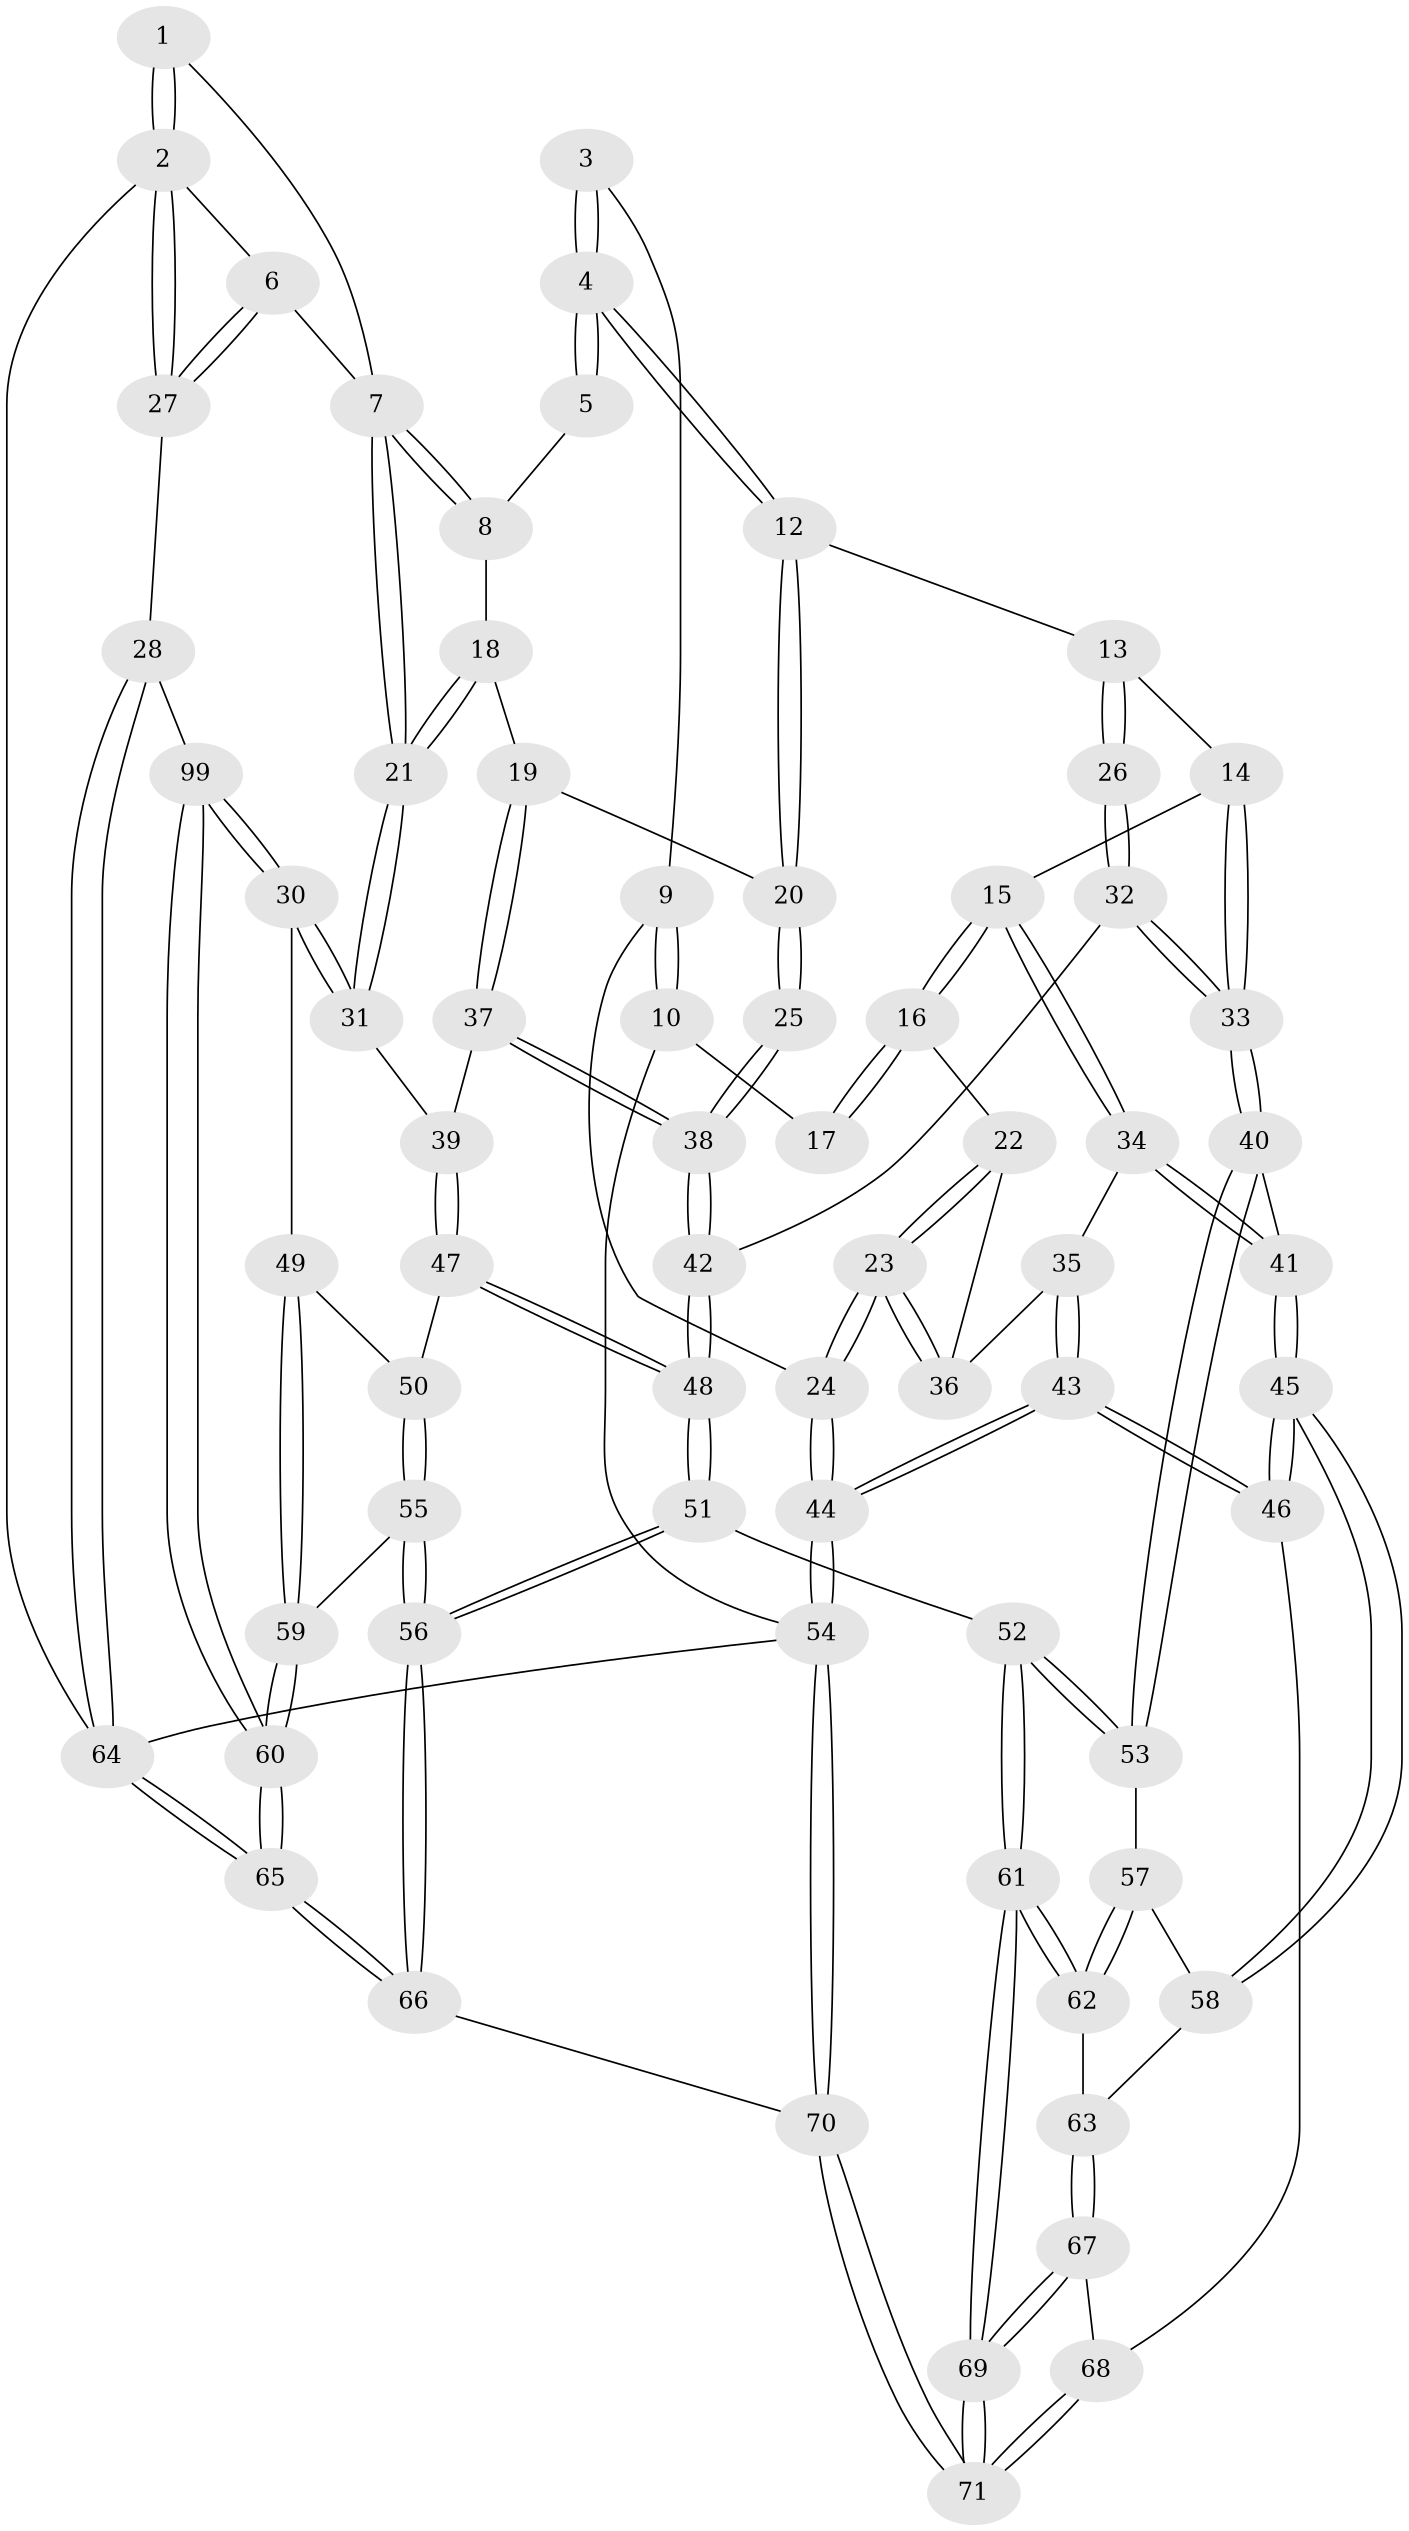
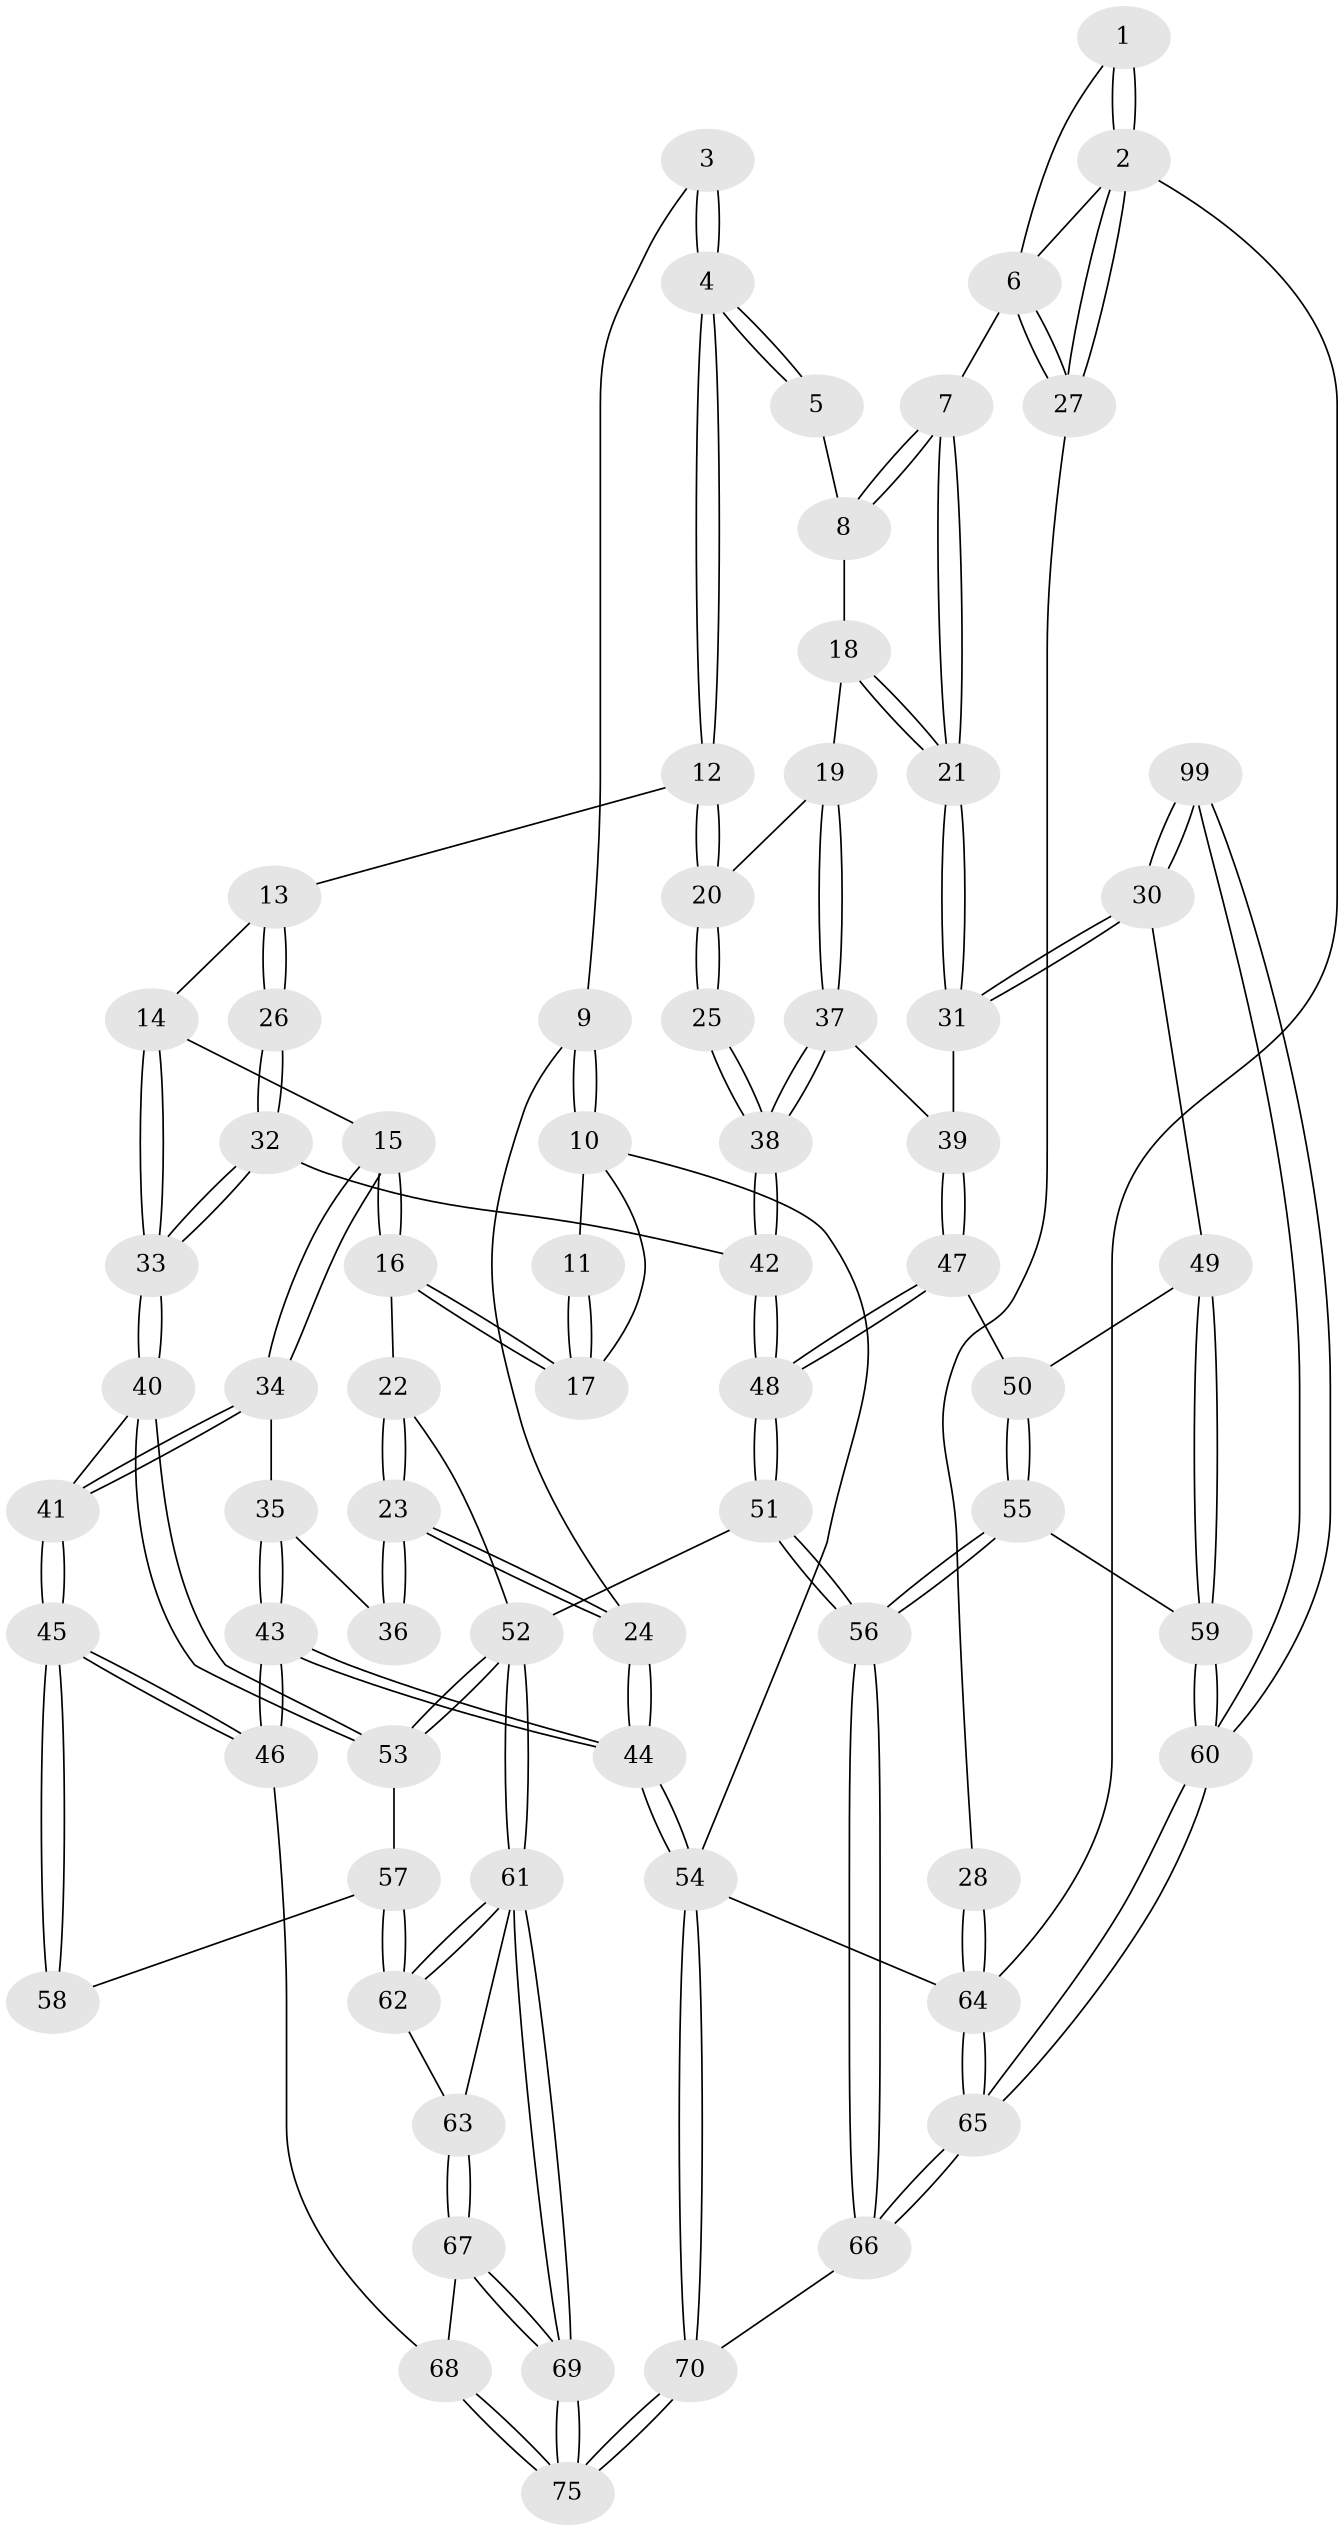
(306, 205) -> (1052, 154)
(172, 713) -> none
none -> (578, 1266)
(977, 1266) -> (468, 1506)
(1145, 2064) -> (488, 2002)
(974, 2494) -> (568, 2494)
